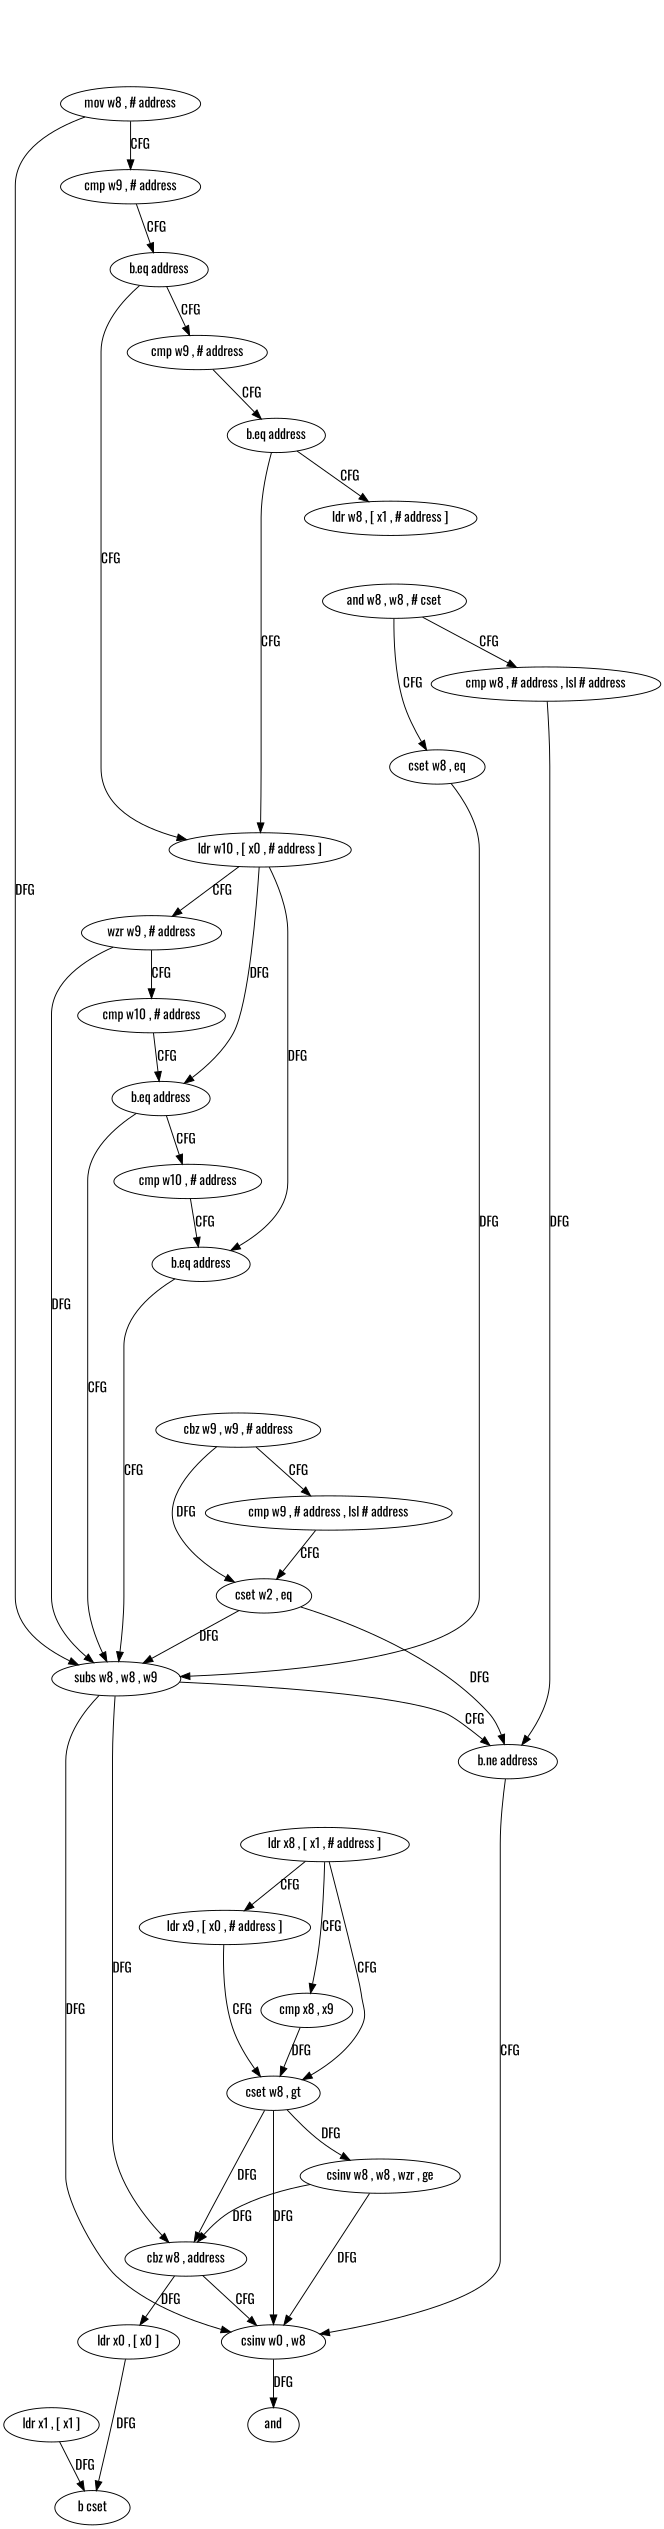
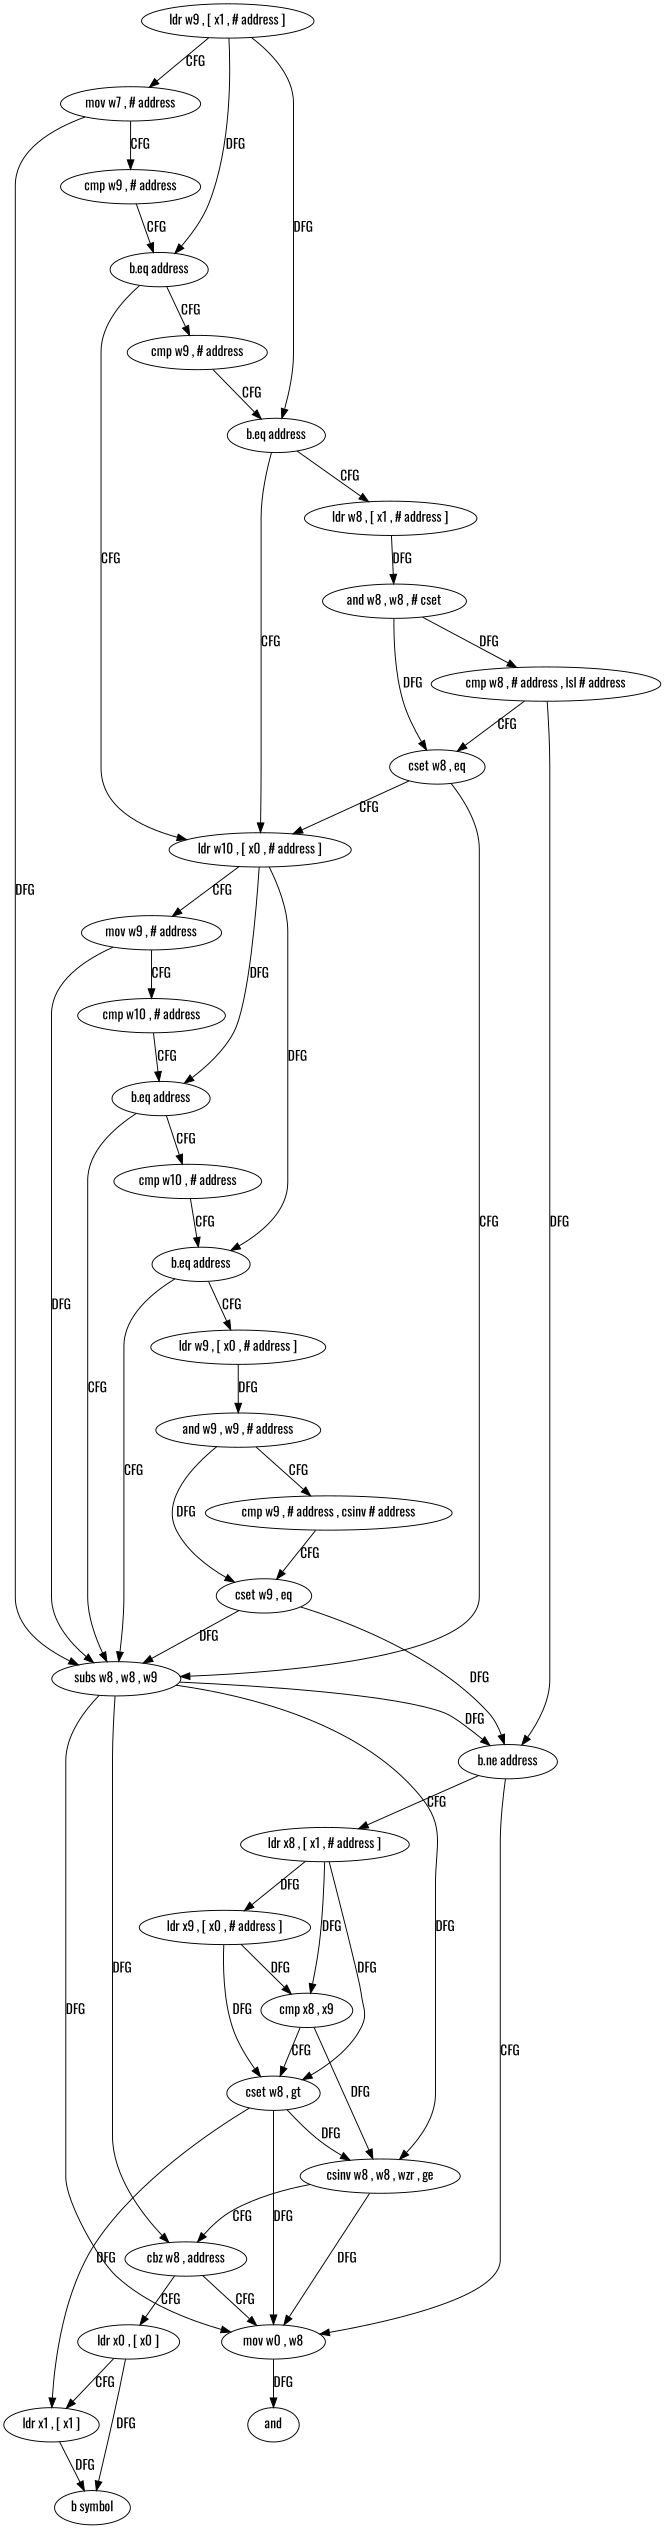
none -> (228, 21)
(131, 104) -> (131, 104)
none -> (392, 555)
(489, 643) -> (489, 643)
(413, 684) -> (413, 684)
none -> (495, 723)
none -> (355, 805)
(152, 933) -> (152, 933)
(489, 1223) -> (489, 1223)
none -> (238, 1347)
(238, 1430) -> (238, 1430)
(329, 1513) -> (329, 1513)
(264, 1596) -> (264, 1596)
(475, 1720) -> (475, 1720)
none -> (417, 1803)
none -> (437, 1839)
(290, 1886) -> (290, 1886)
(332, 1927) -> (332, 1927)
none -> (263, 1966)
(367, 1969) -> (367, 1969)
(243, 2010) -> (243, 2010)
(302, 2052) -> (302, 2052)
none -> (341, 2089)
(231, 2172) -> (109, 2225)
(243, 2218) -> (243, 2218)
(171, 2300) -> (171, 2300)
(273, 2342) -> (273, 2342)
none -> (93, 2380)
(92, 2508) -> (92, 2508)
